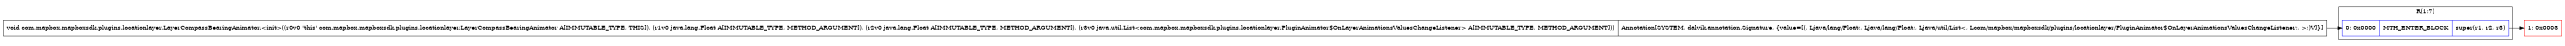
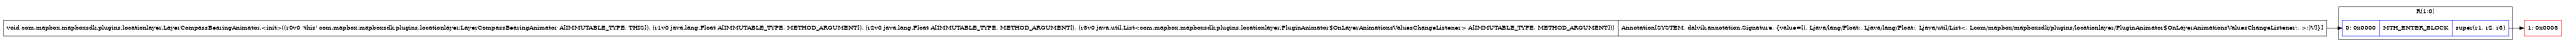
(2426, 12) -> (2426, 12)
